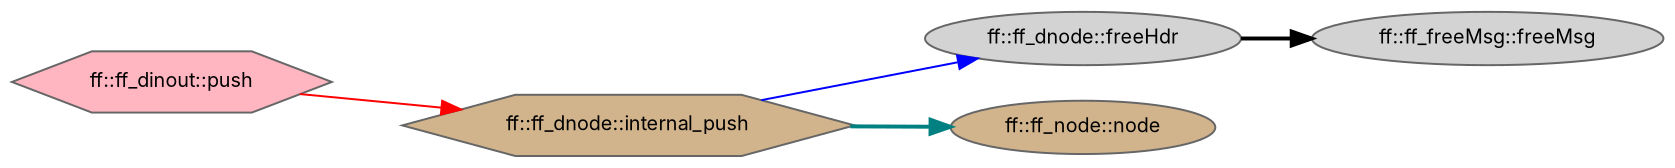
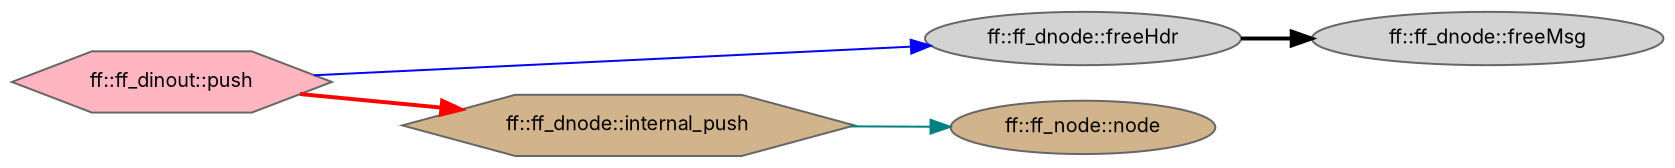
(1488, 39) -> (1488, 39)
(859, 81) -> (612, 61)
(370, 101) -> (370, 101)
(890, 127) -> (890, 127)
